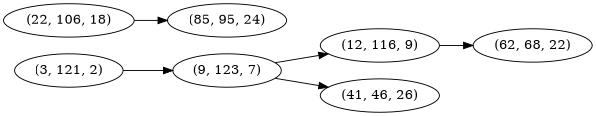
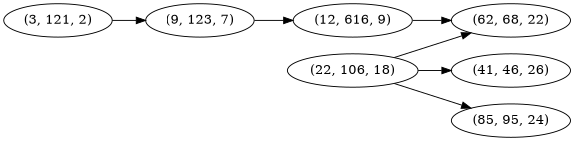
(380, 45) -> (353, 20)
none -> (428, 47)
(297, 82) -> (430, 71)
